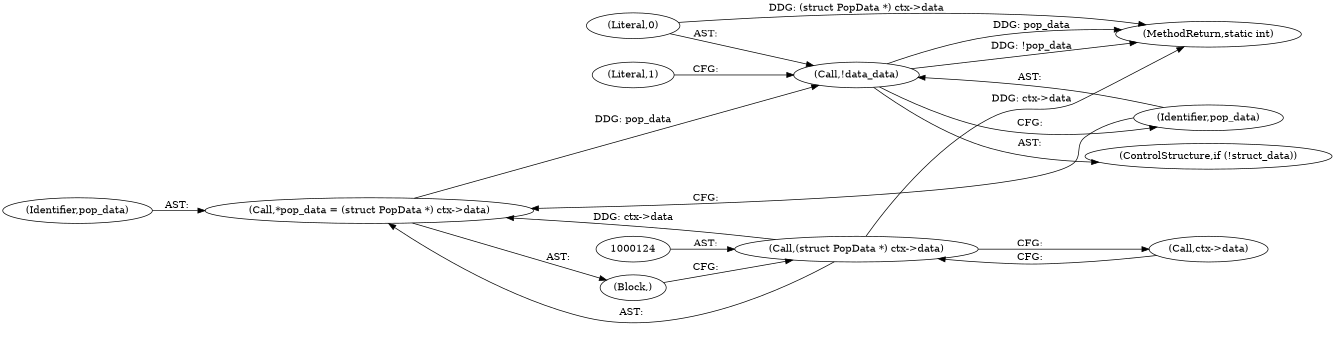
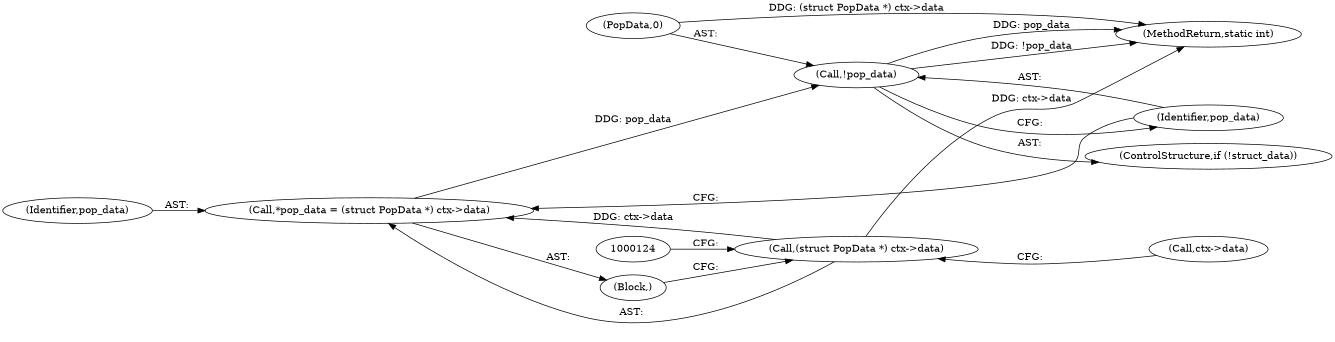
(633, 26) -> (633, 26)
(633, 75) -> none
(856, 75) -> (856, 75)
(707, 244) -> (707, 244)
(1060, 249) -> none
